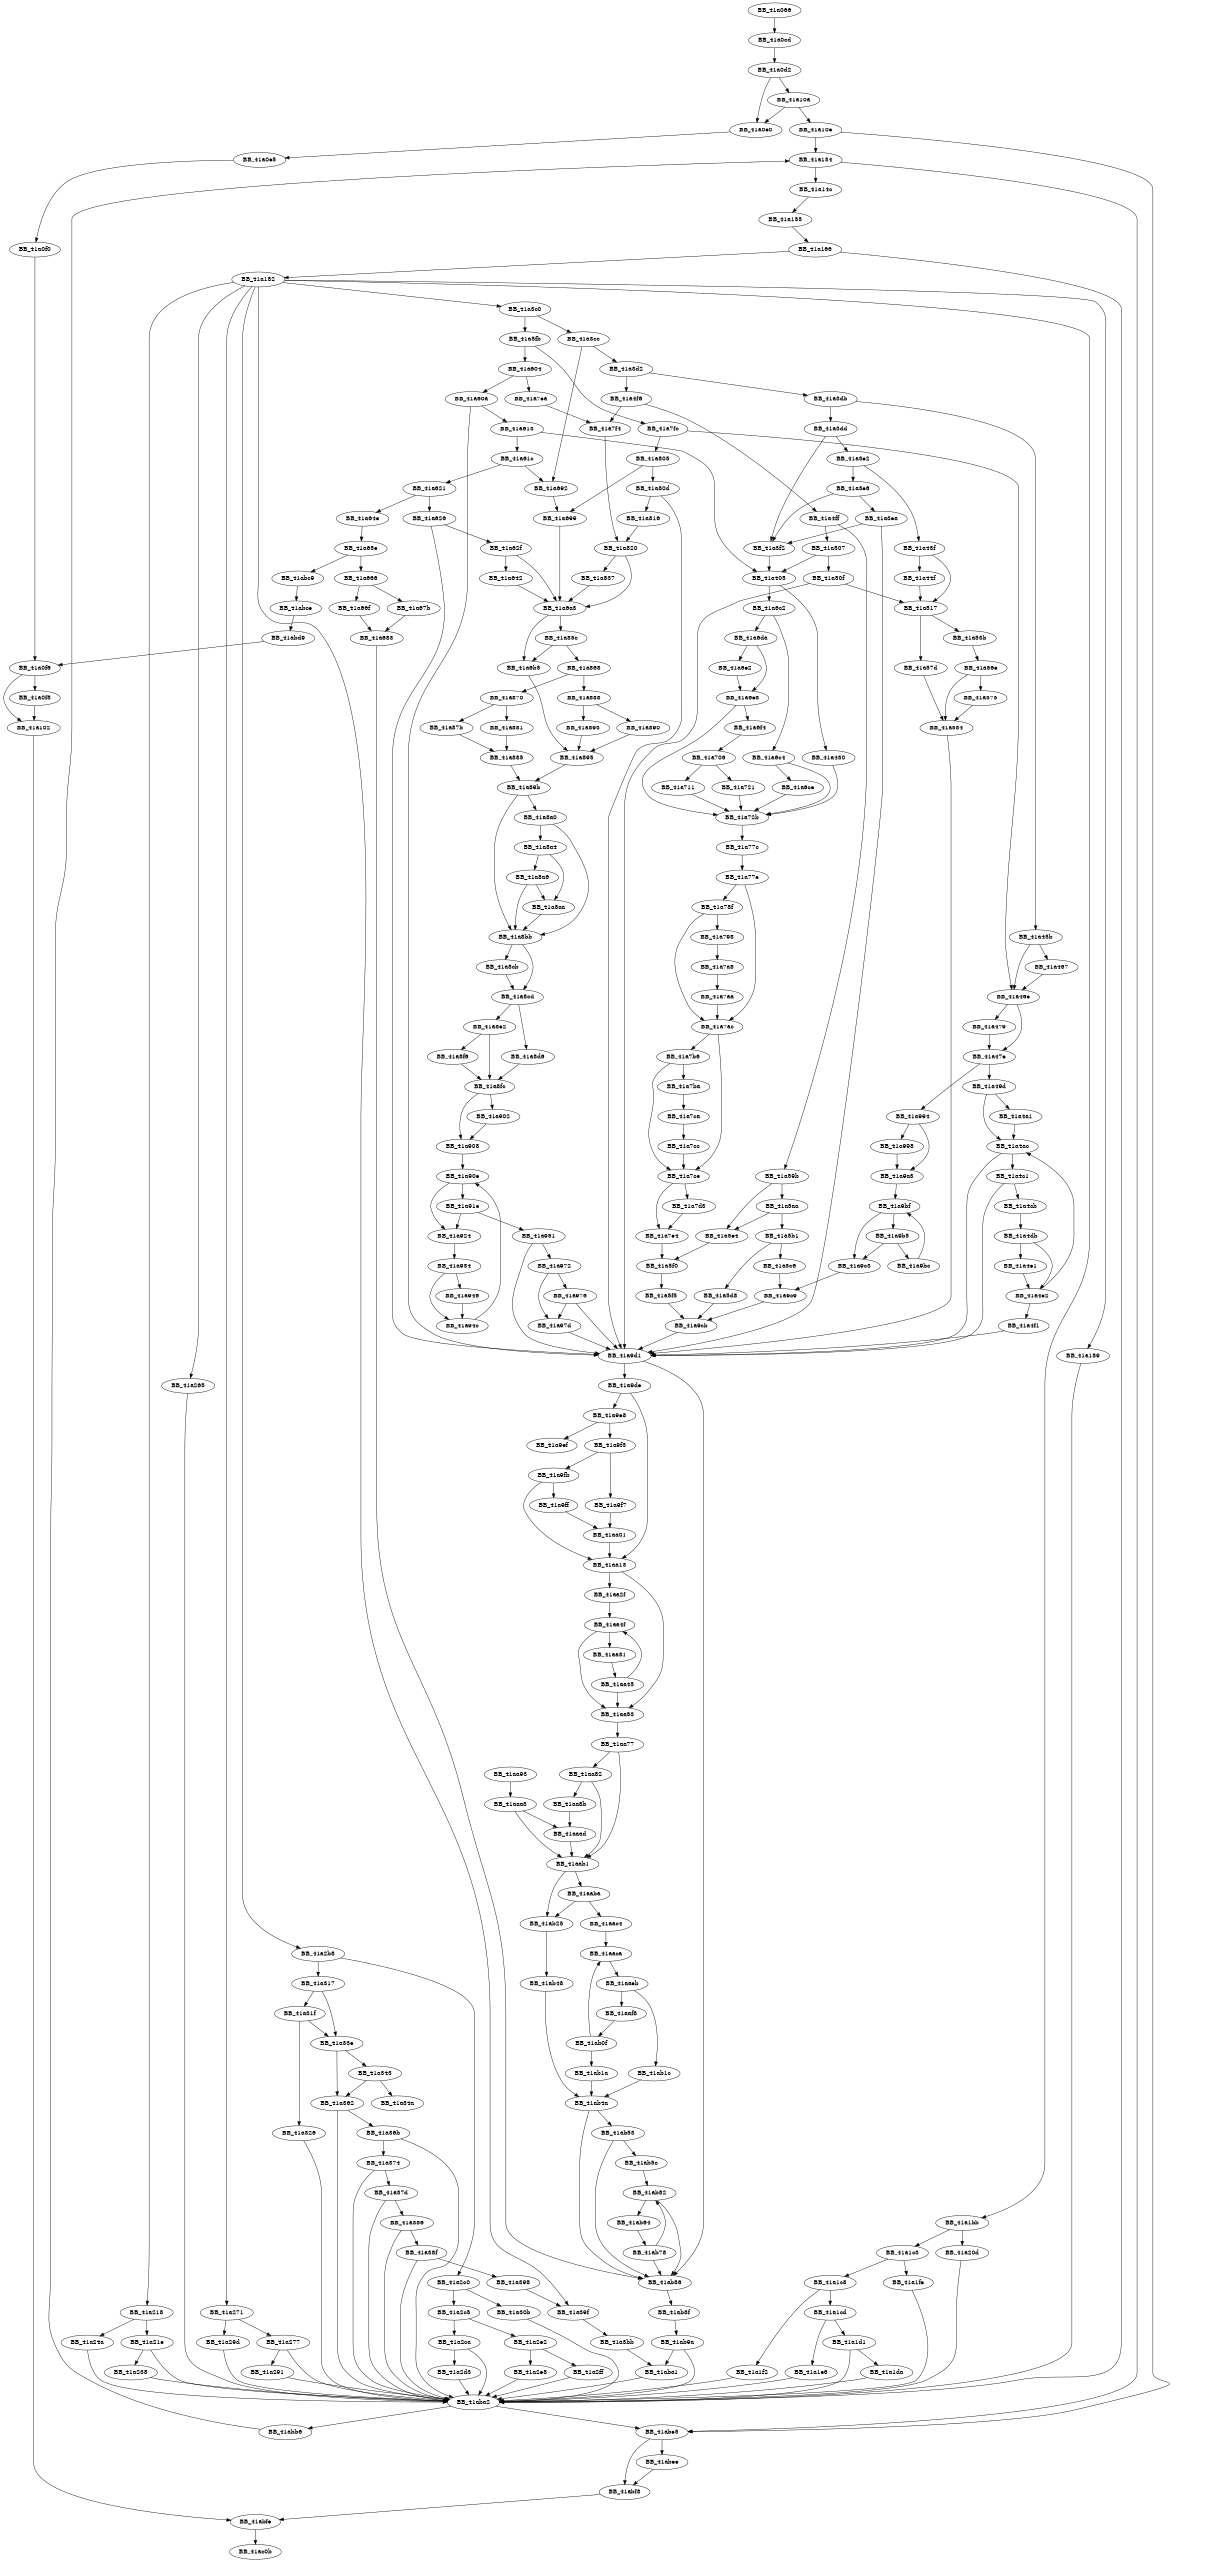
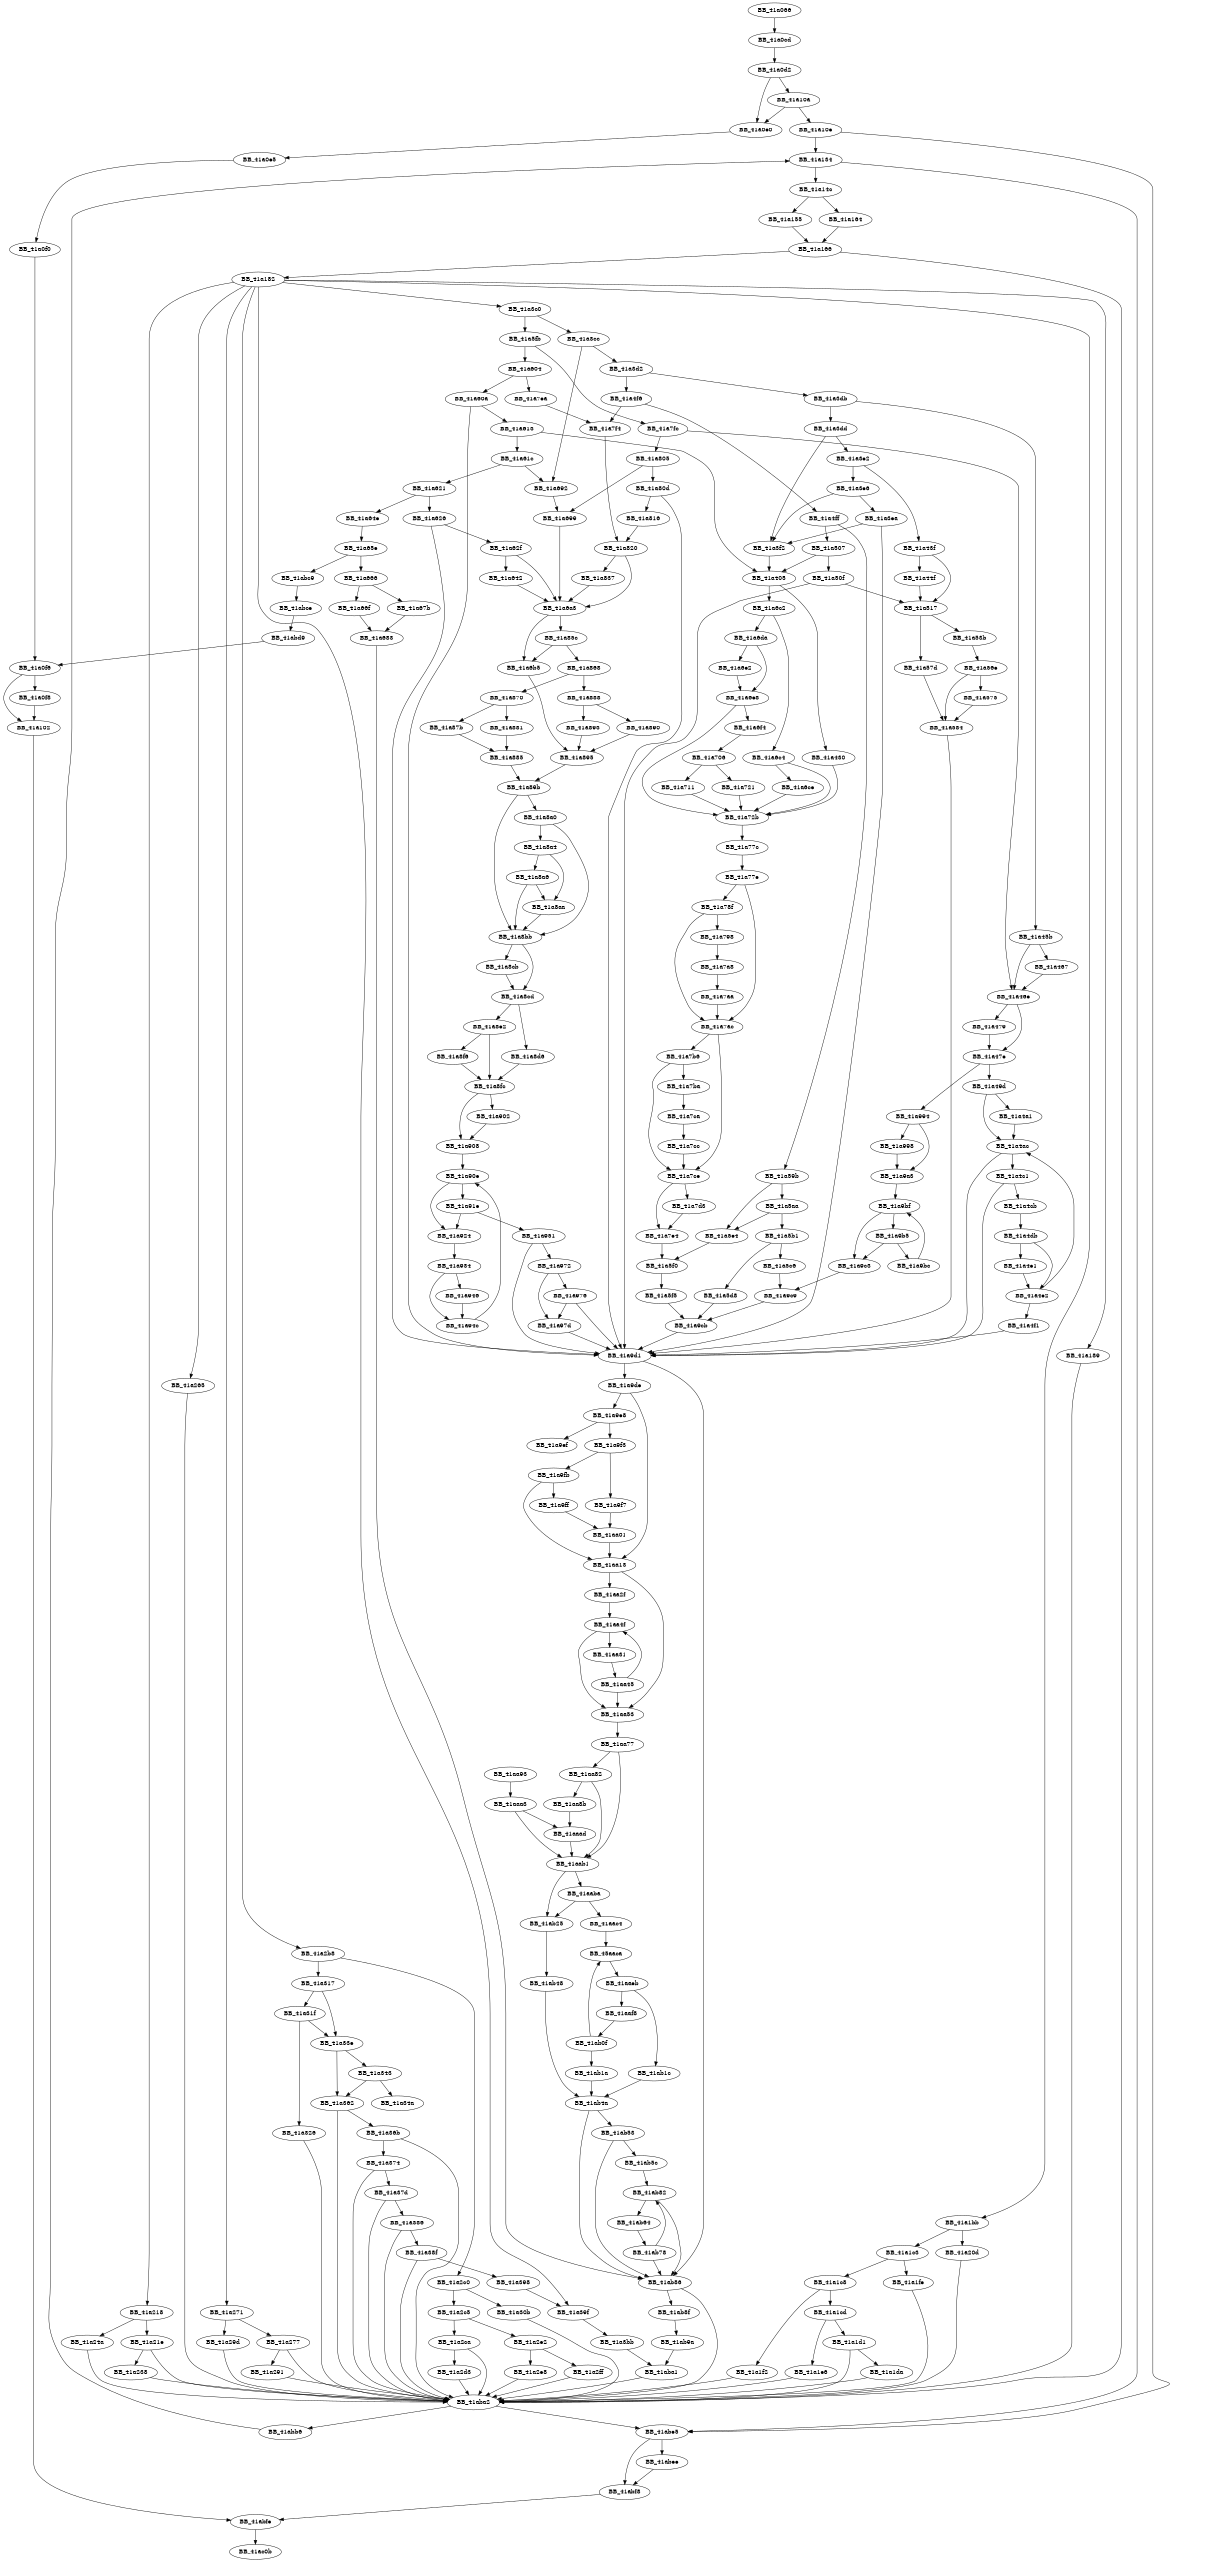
none -> (846, 220)
(606, 1954) -> (606, 1954)
(615, 2395) -> (701, 2377)
